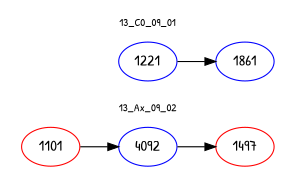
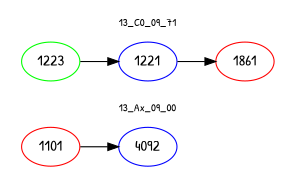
(148, 23) -> (148, 23)
none -> (51, 62)
(245, 62) -> (245, 62)
(148, 108) -> (148, 108)
(245, 147) -> none
